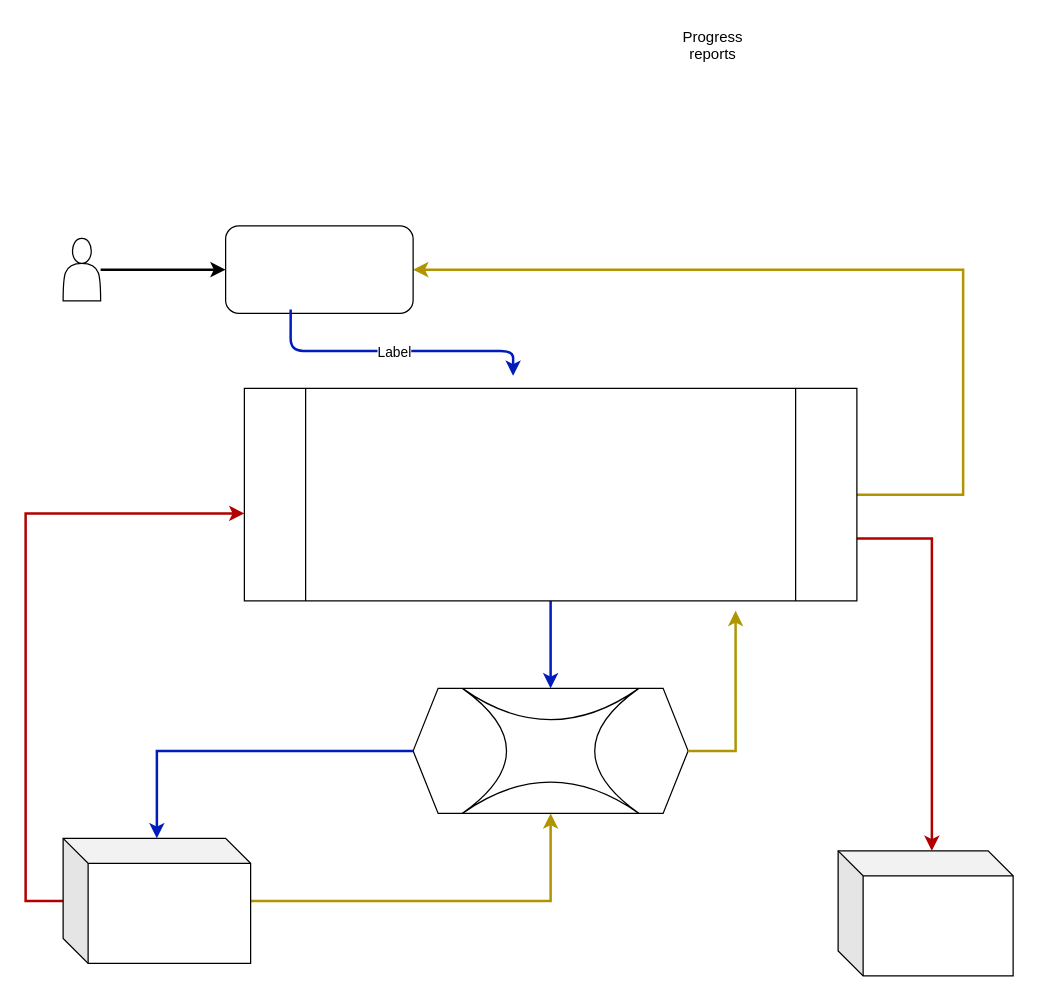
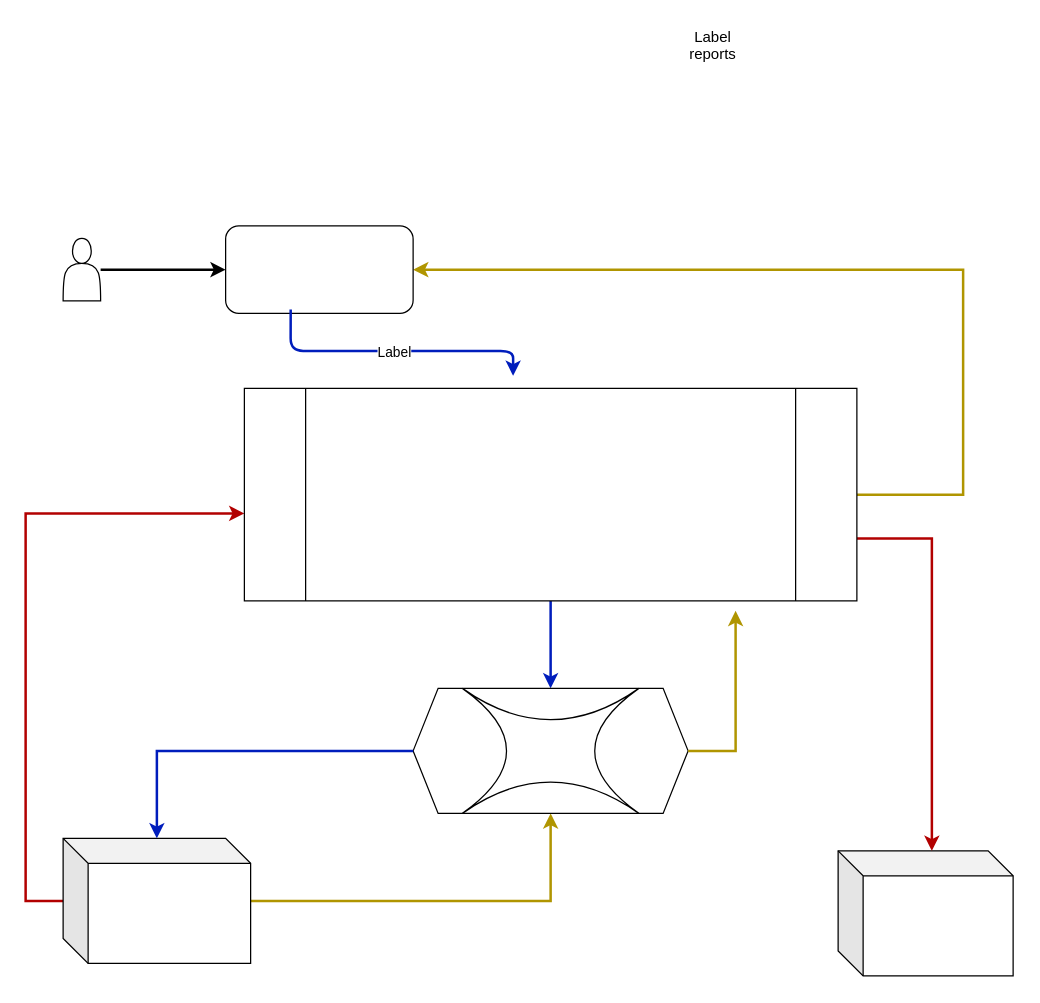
(713, 36) -> (713, 36)
